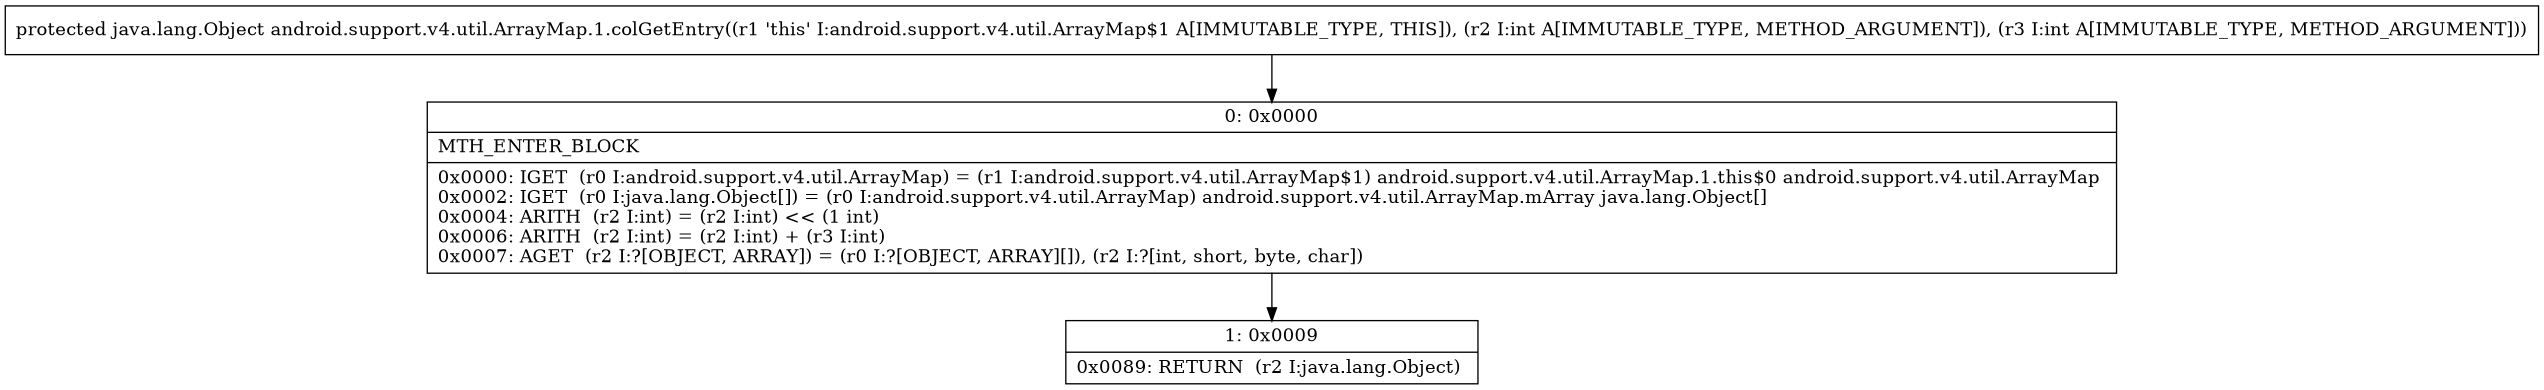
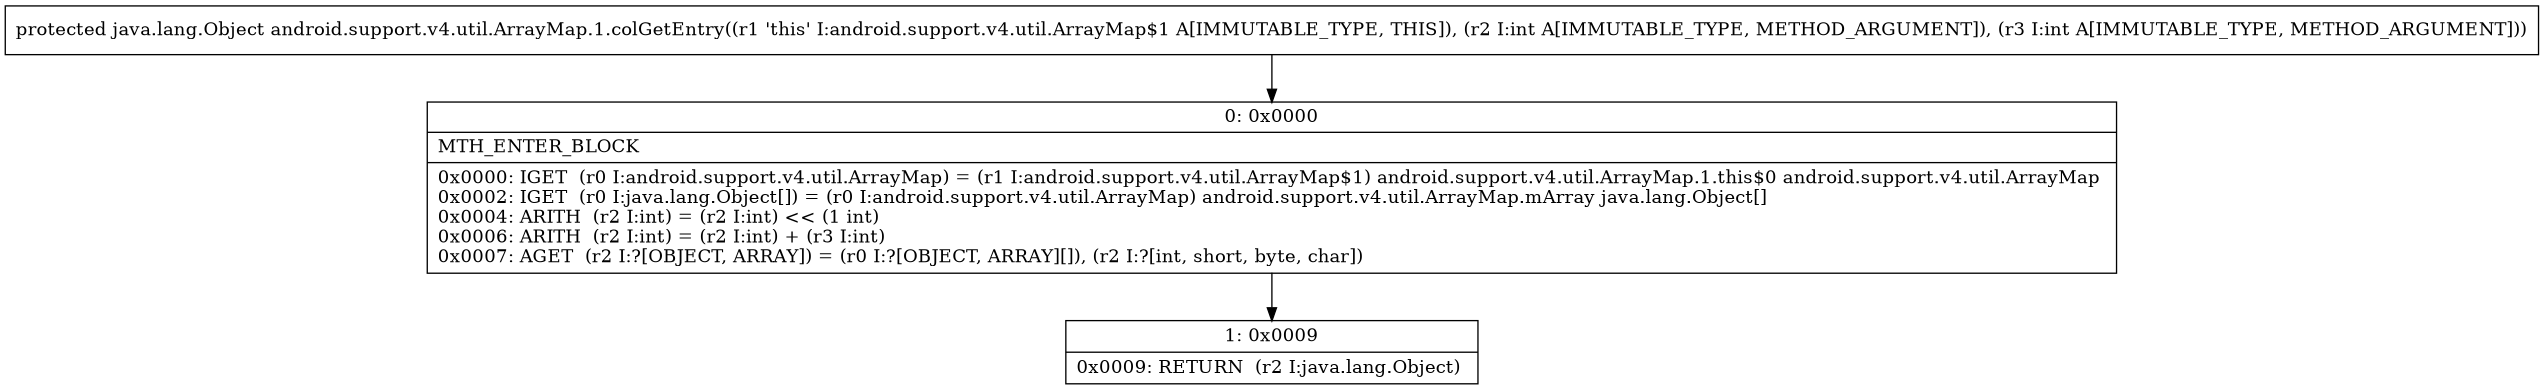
(1272, 367) -> (1272, 367)
